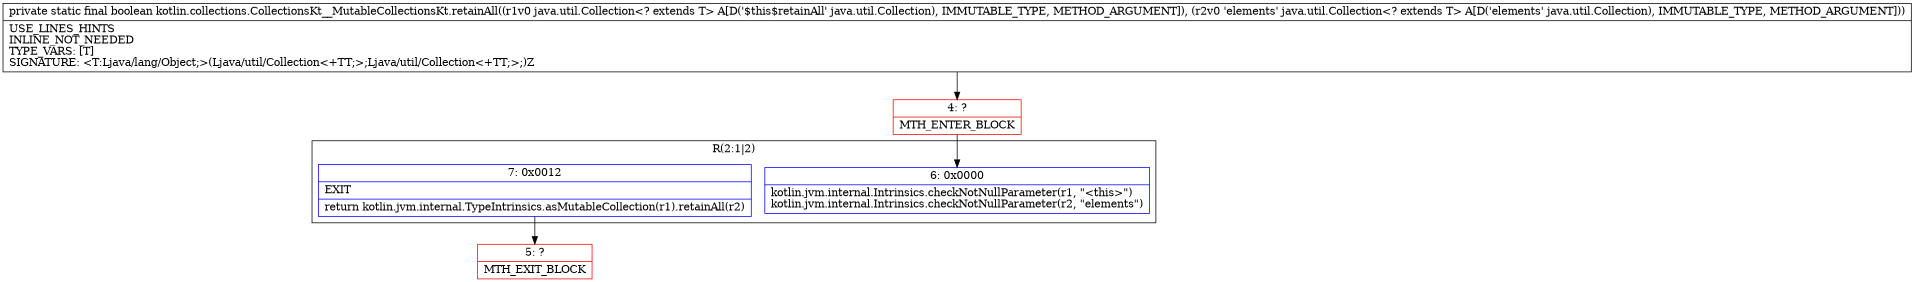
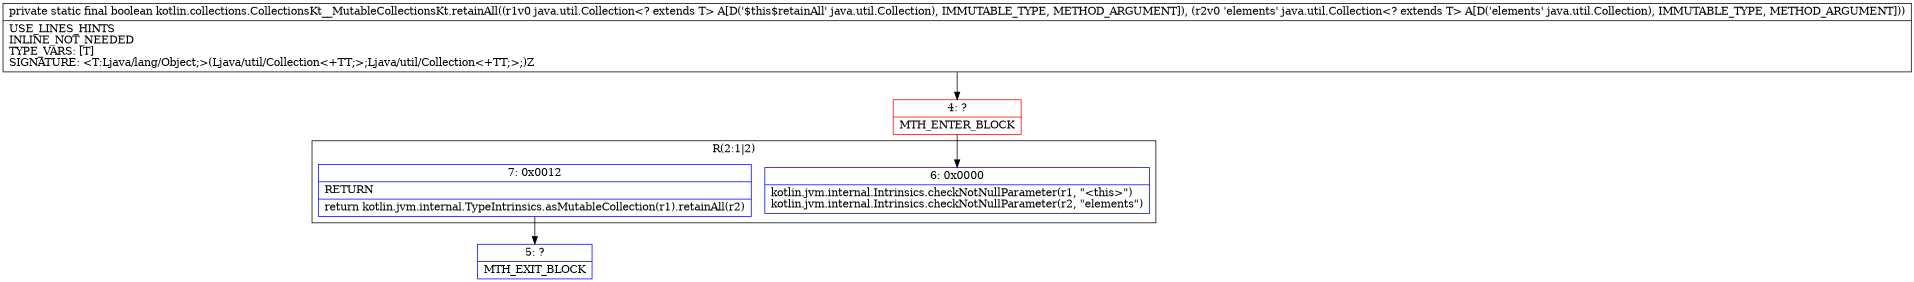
(338, 190) -> (349, 190)
(535, 262) -> (535, 262)
